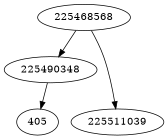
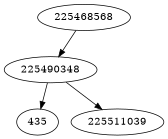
(106, 65) -> (81, 94)
(38, 122) -> (38, 122)
